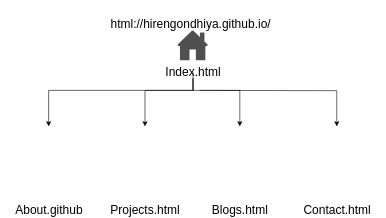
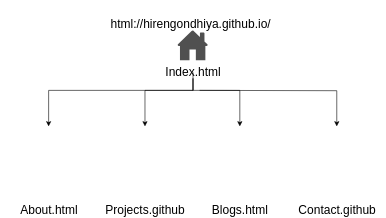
(49, 207) -> (49, 207)
(337, 207) -> (337, 207)
(145, 210) -> (145, 210)
